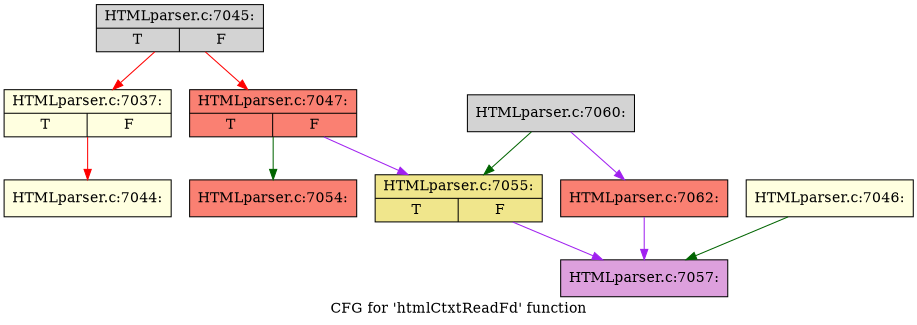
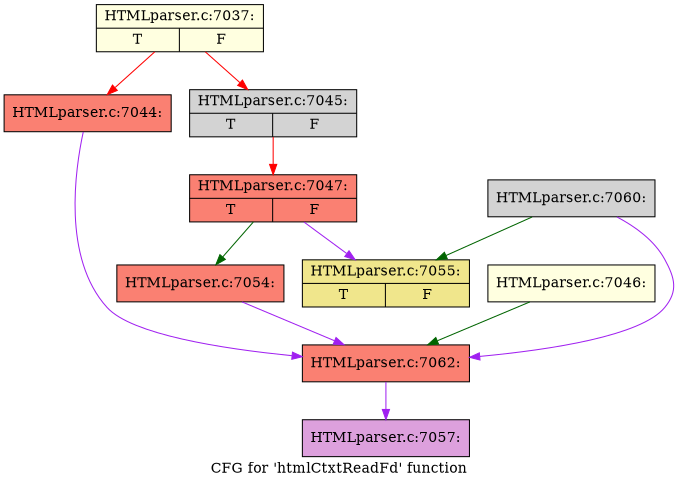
(138, 67) -> (223, 67)
(88, 198) -> (88, 113)
(742, 236) -> (484, 321)
(553, 239) -> none
none -> (111, 311)
none -> (288, 321)
